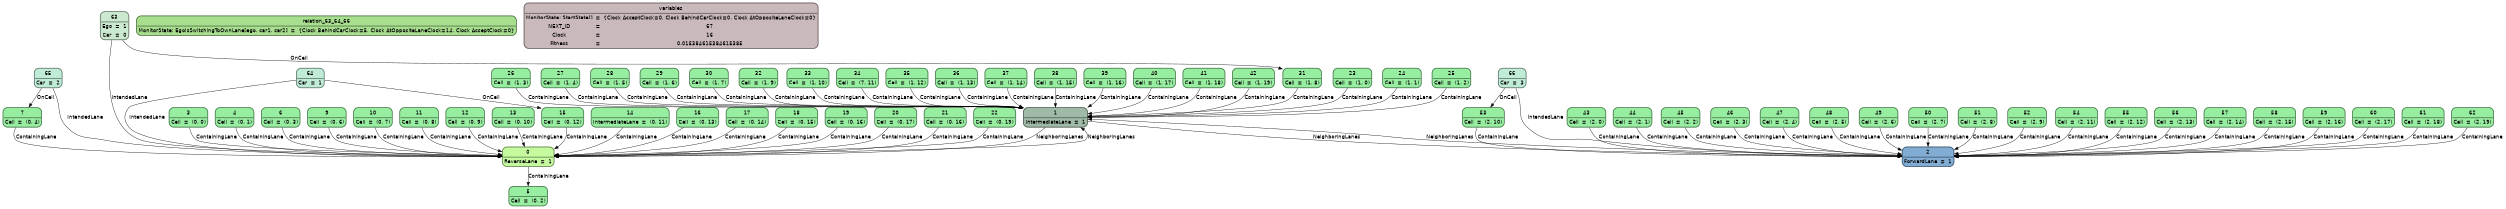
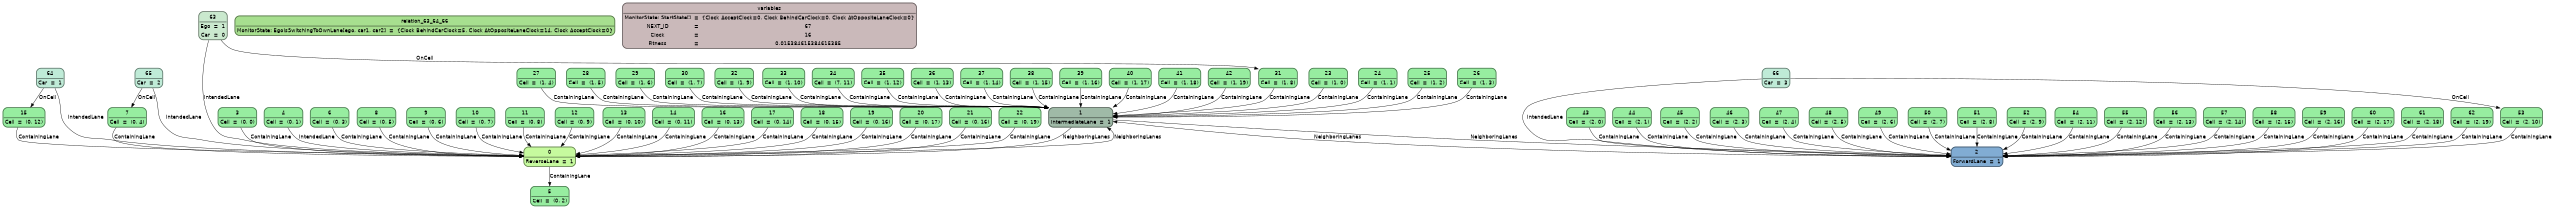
none -> (376, 117)
(616, 122) -> (659, 122)
(263, 137) -> (317, 137)
